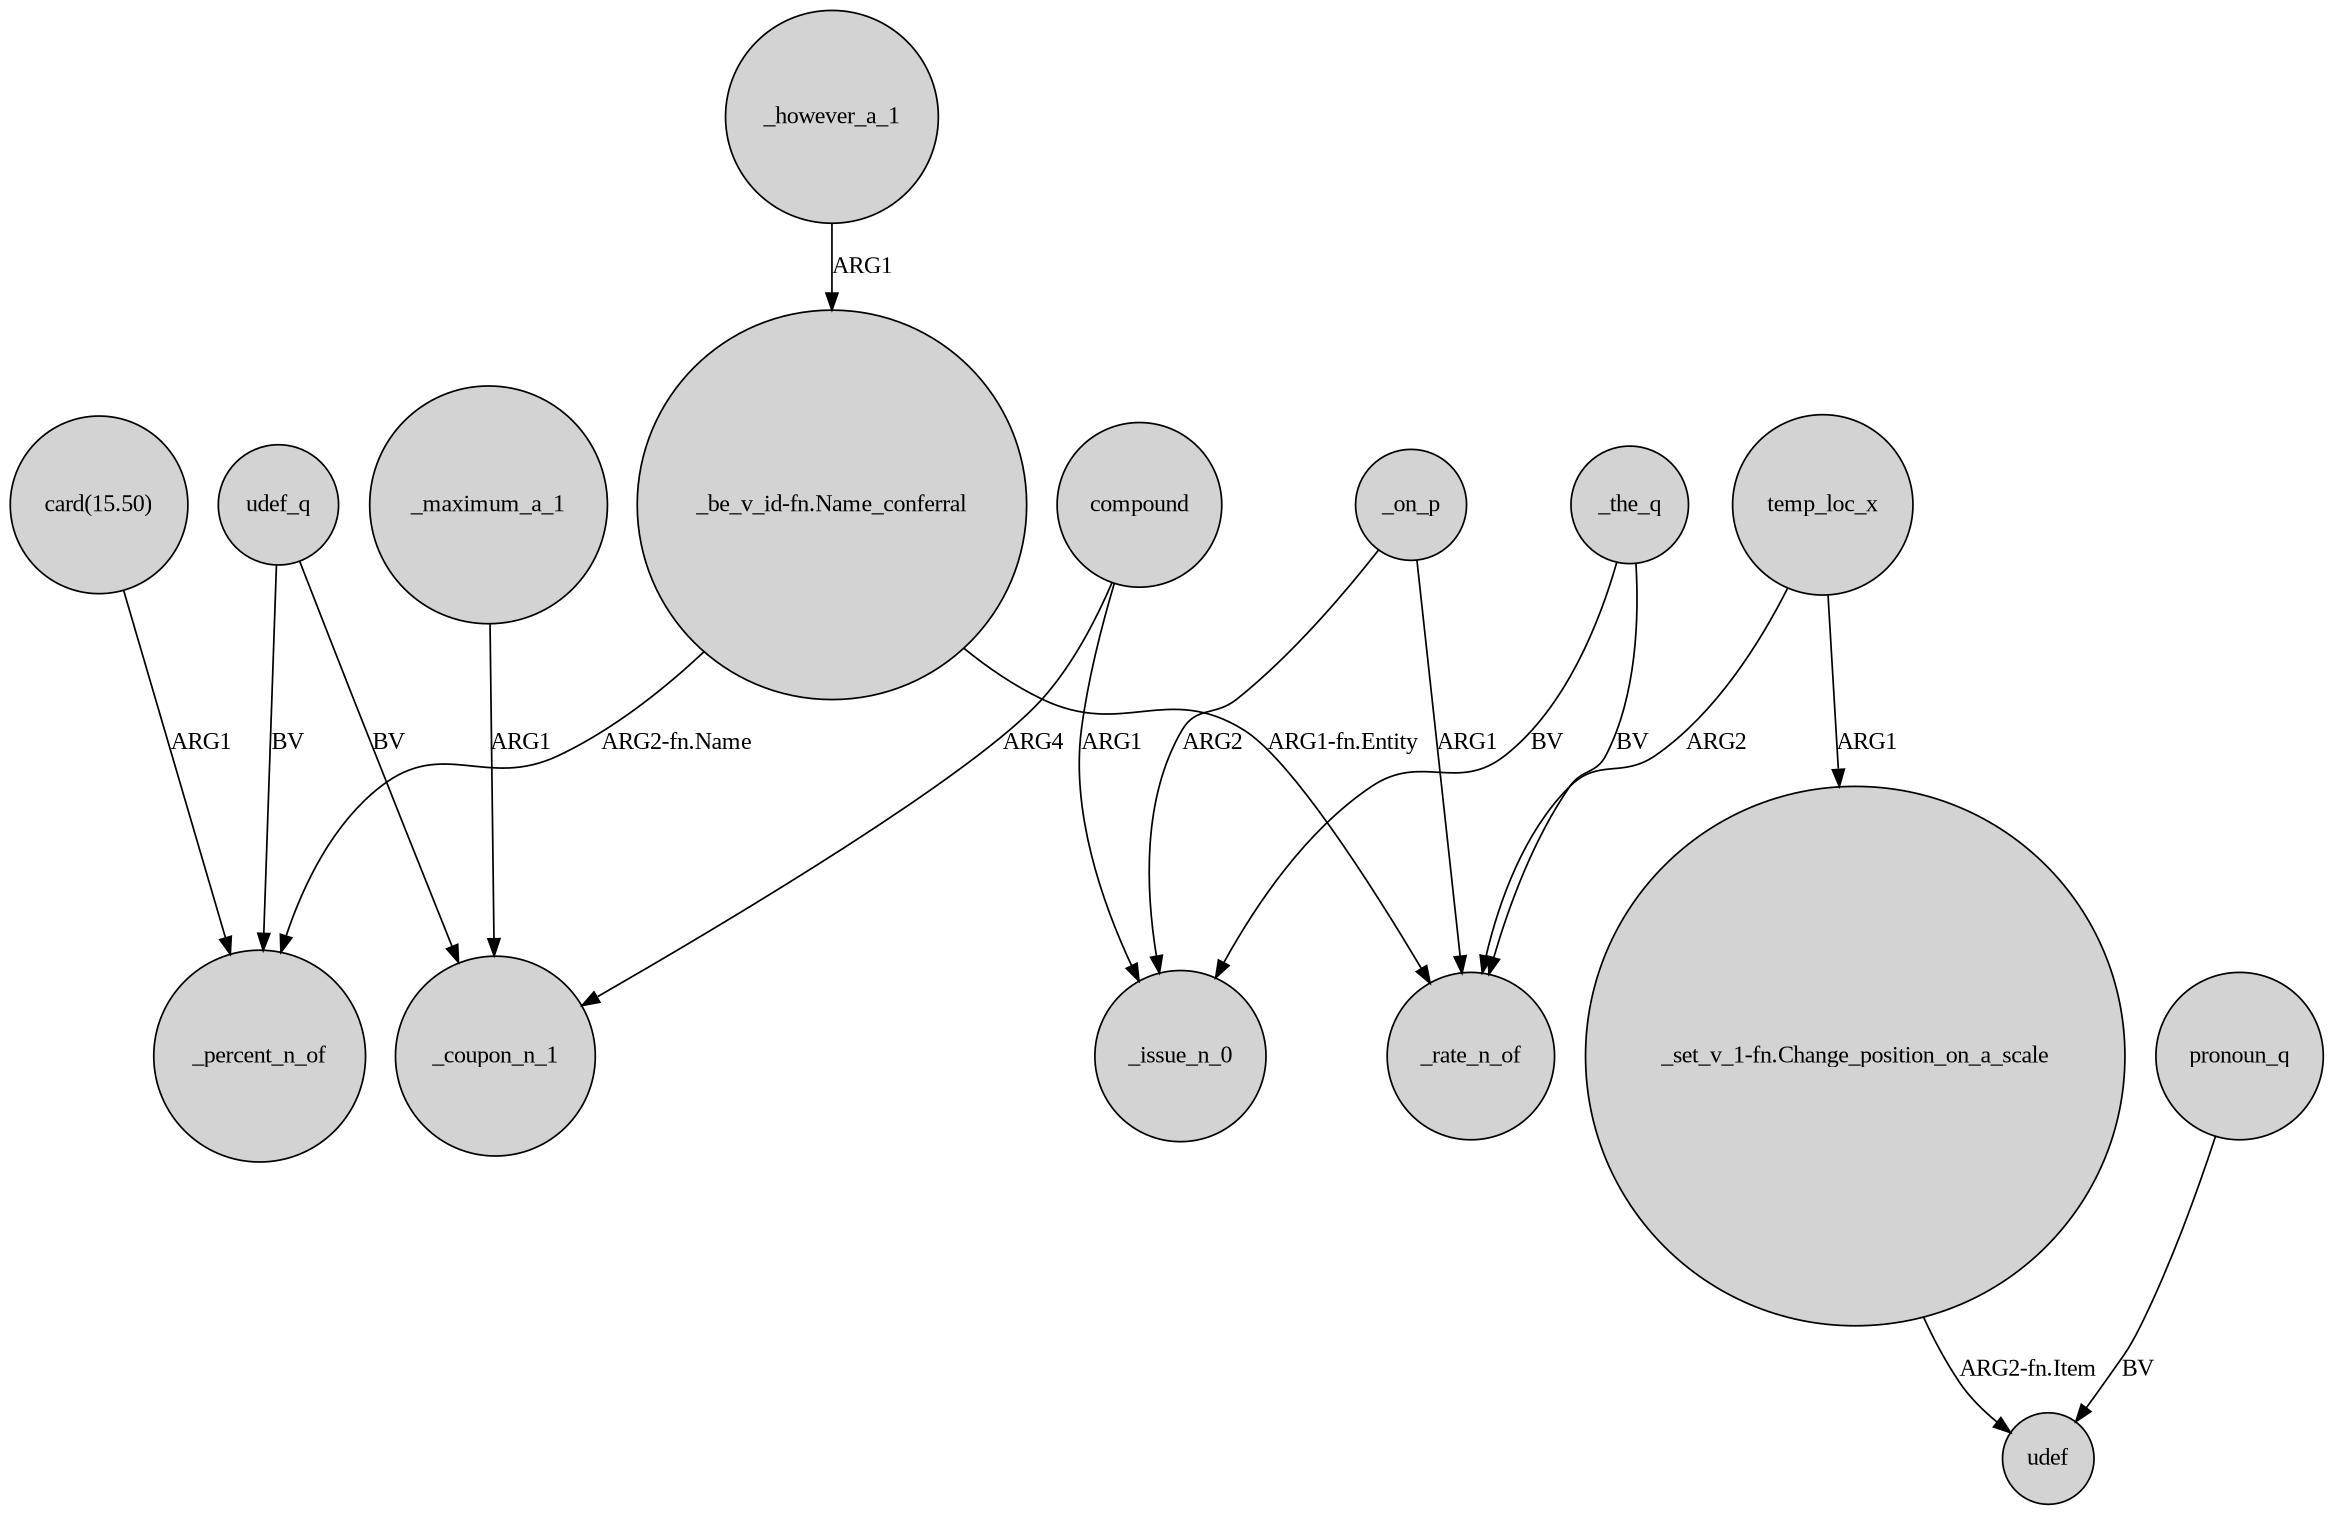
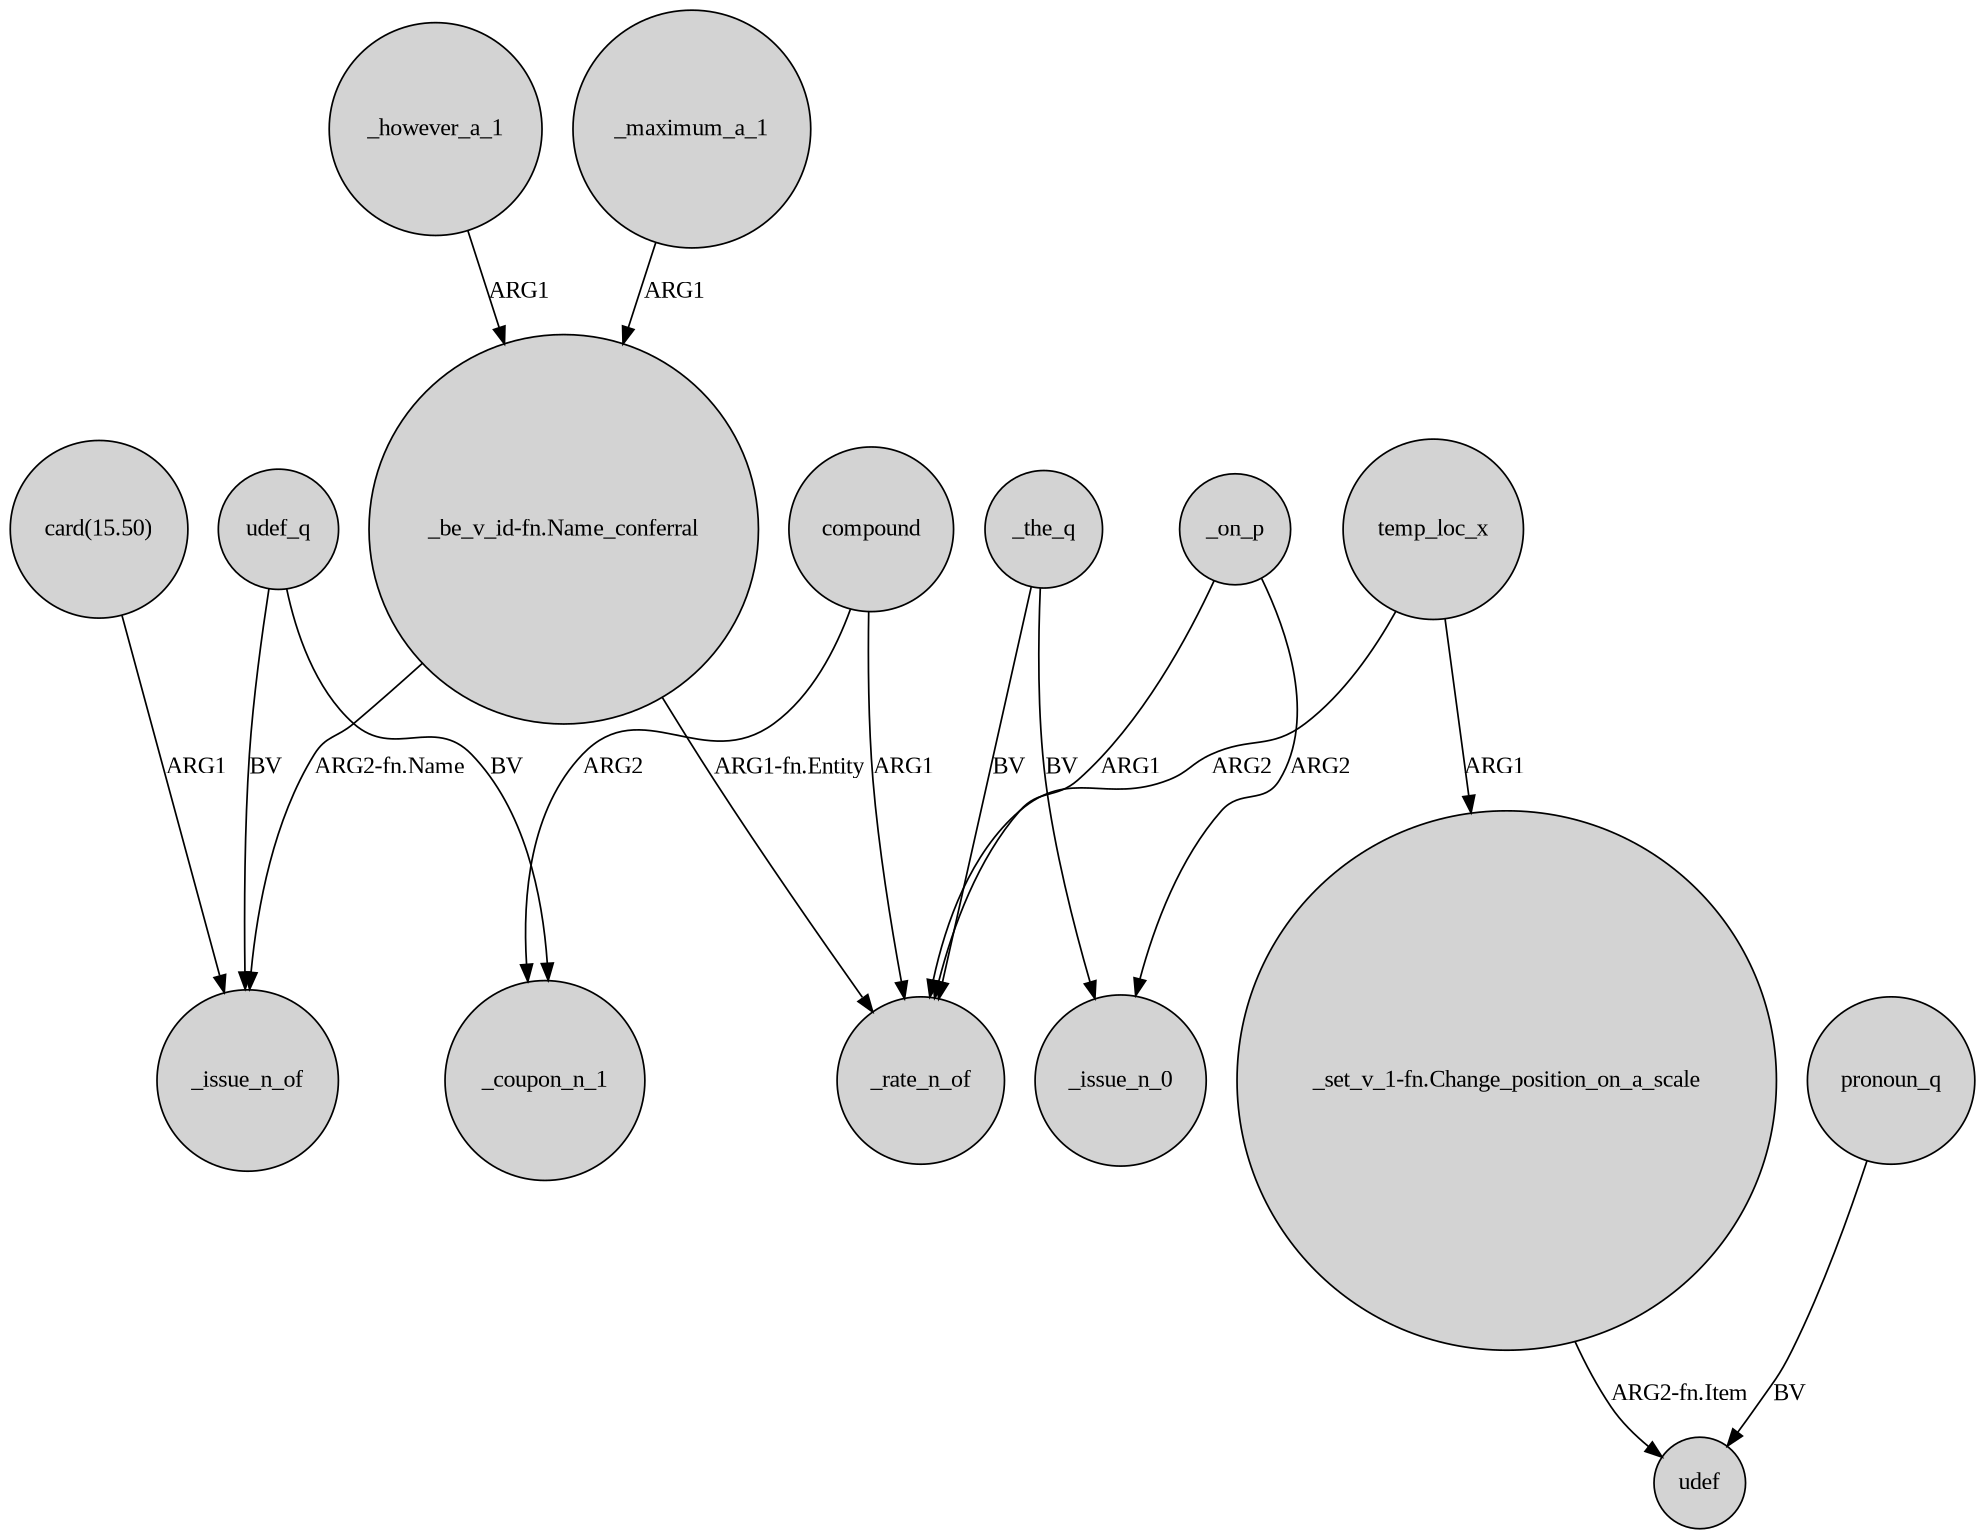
(1034, 743) -> (613, 767)
(1080, 776) -> (875, 797)
(492, 781) -> (642, 285)
(260, 1056) -> (248, 1081)
